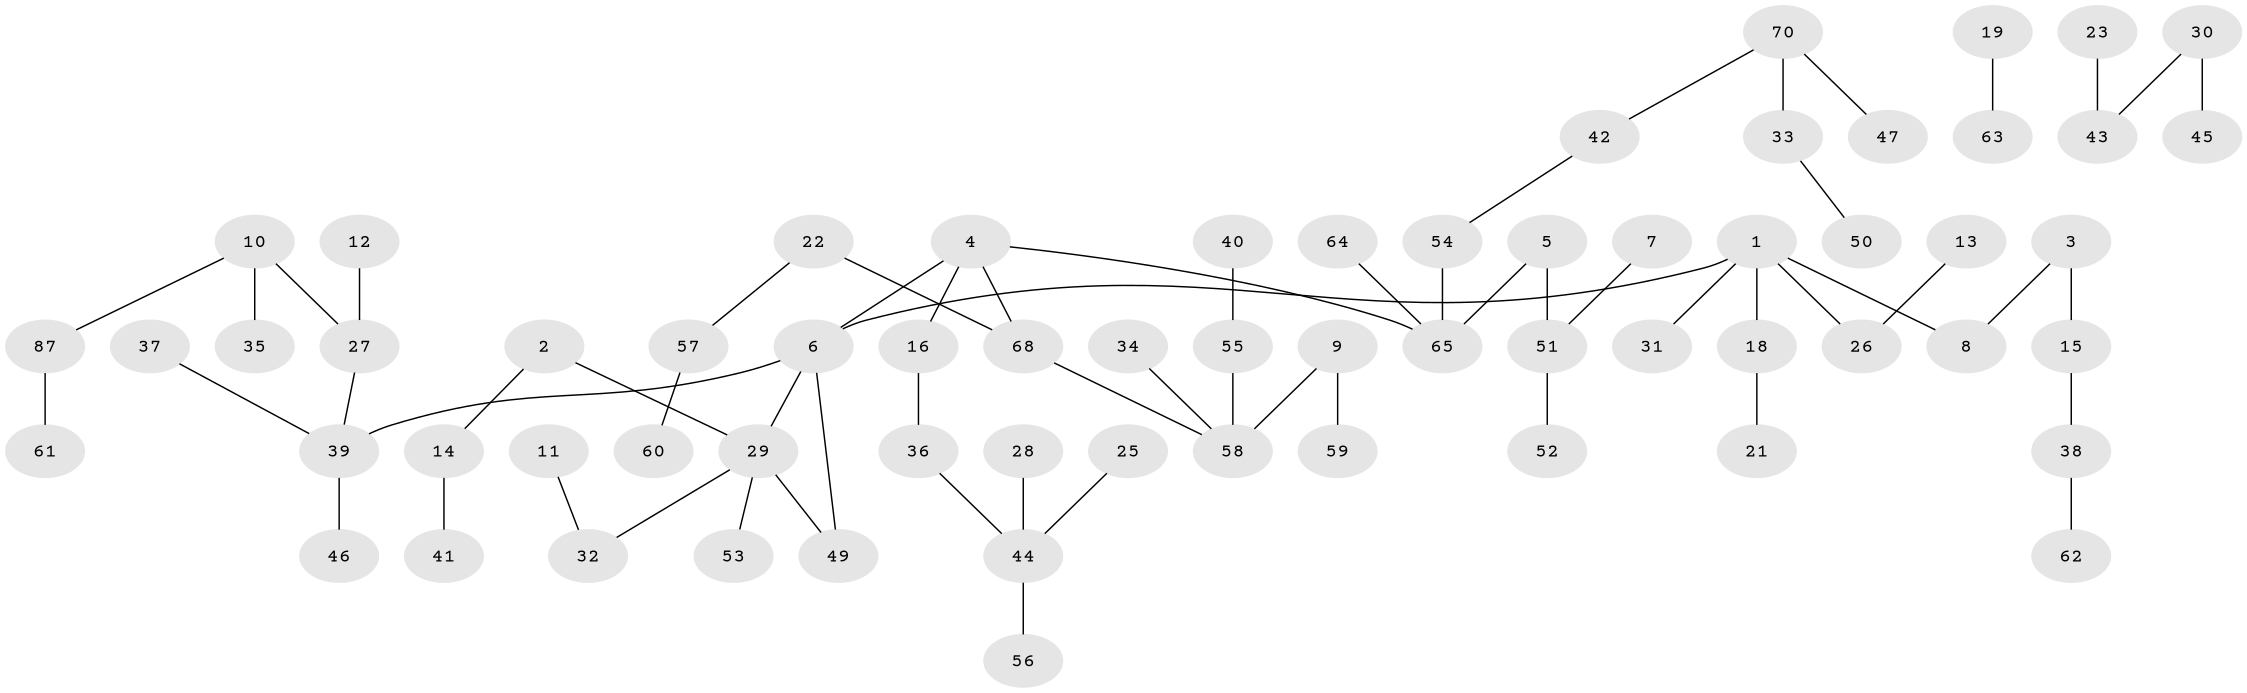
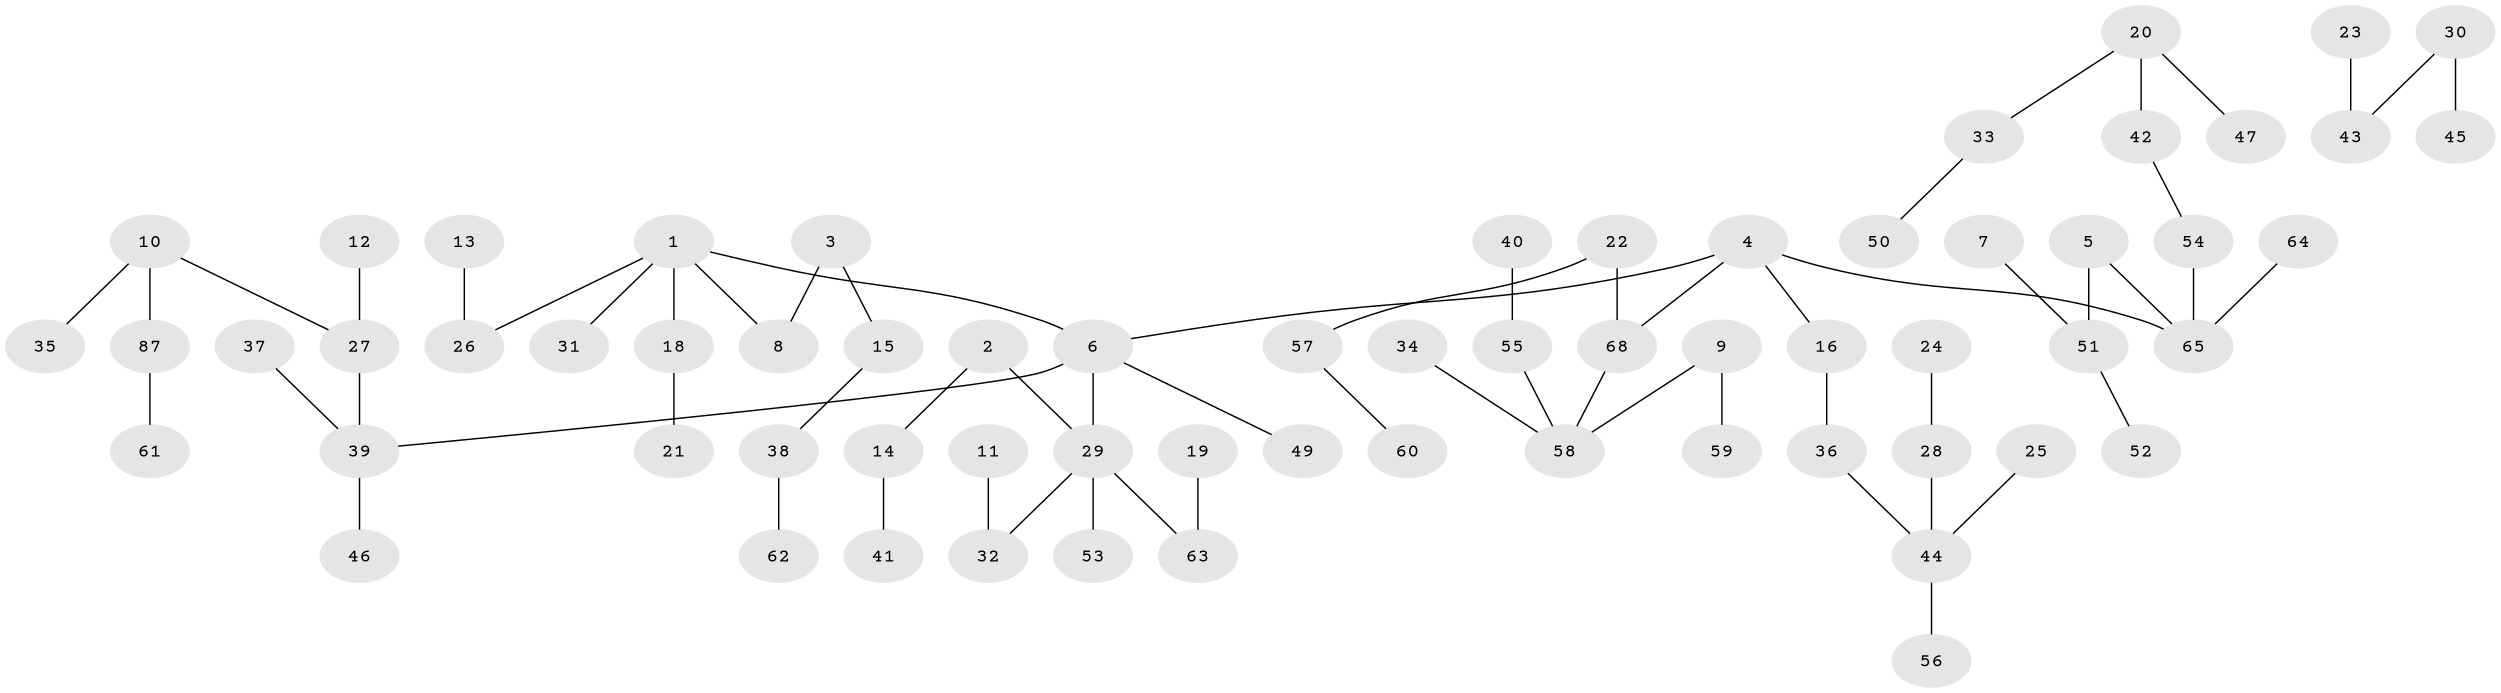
(1783, 32) -> (2141, 32)
none -> (1932, 346)
(798, 504) -> (1145, 503)
